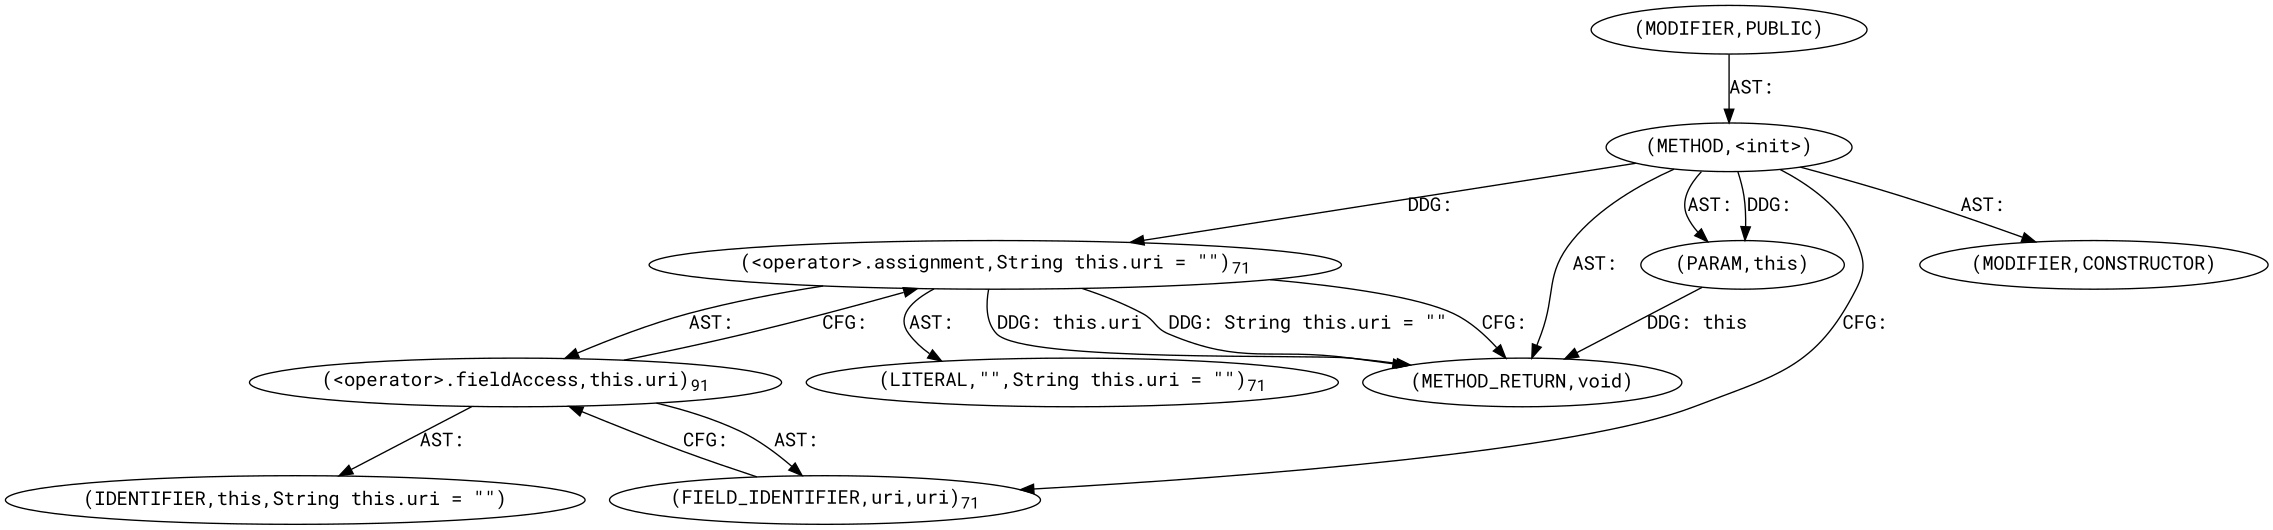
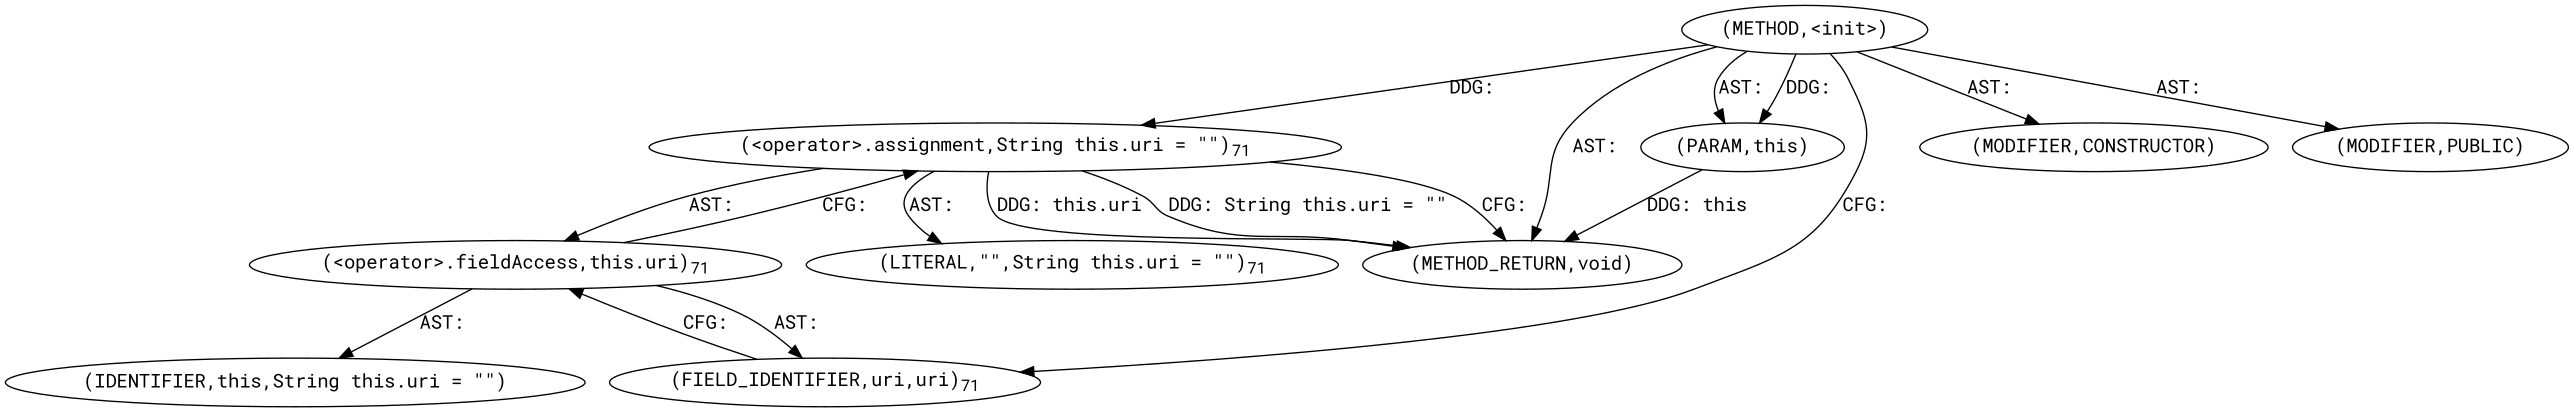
(1729, 82) -> (2109, 87)
(700, 380) -> (700, 263)
